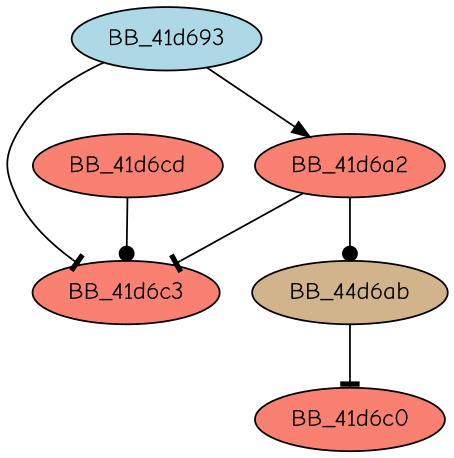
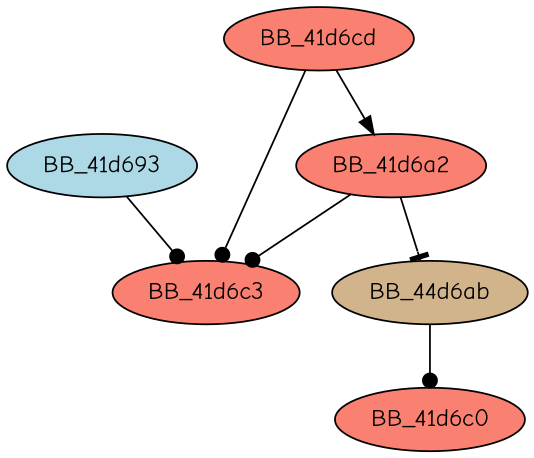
(251, 97) -> (351, 95)
(9, 151) -> (150, 224)
(350, 222) -> (409, 224)
(242, 227) -> (305, 225)
(350, 352) -> (430, 349)
